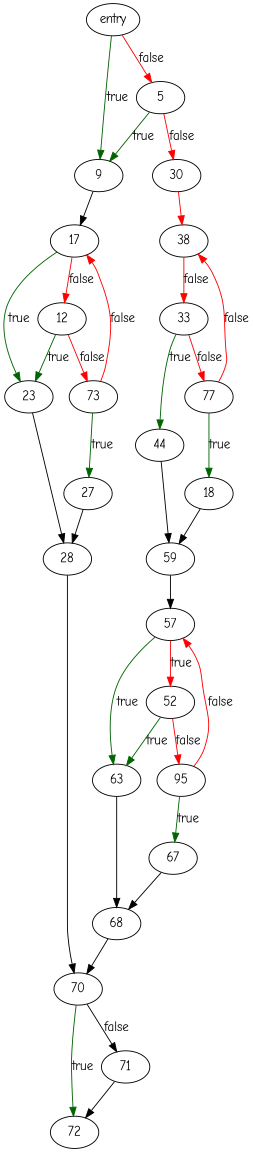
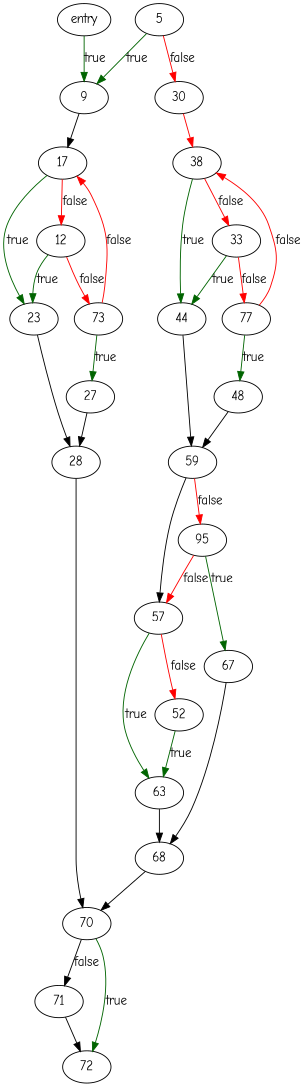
(134, 55) -> none
none -> (182, 236)
(209, 494) -> (238, 397)
(181, 663) -> (184, 666)
(175, 737) -> (197, 497)
